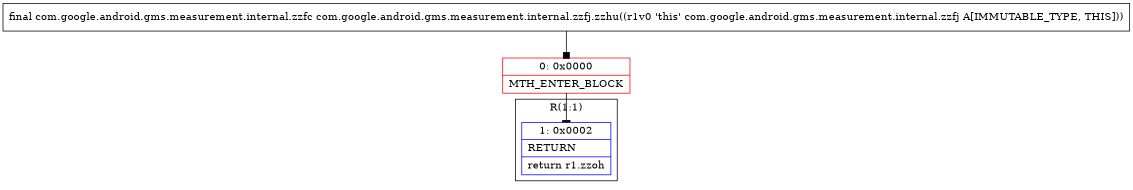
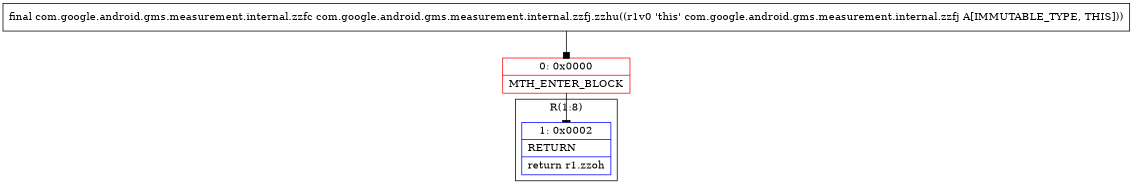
(566, 108) -> (566, 108)
